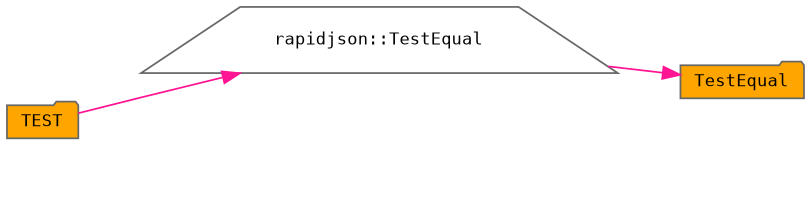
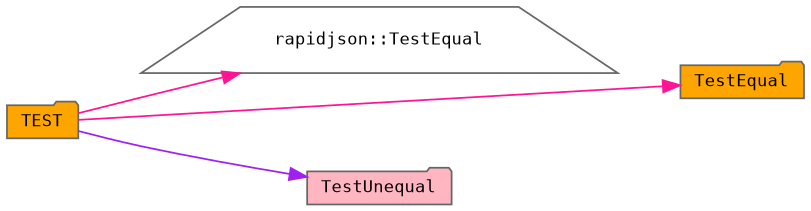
(635, 70) -> (371, 103)
none -> (379, 188)
